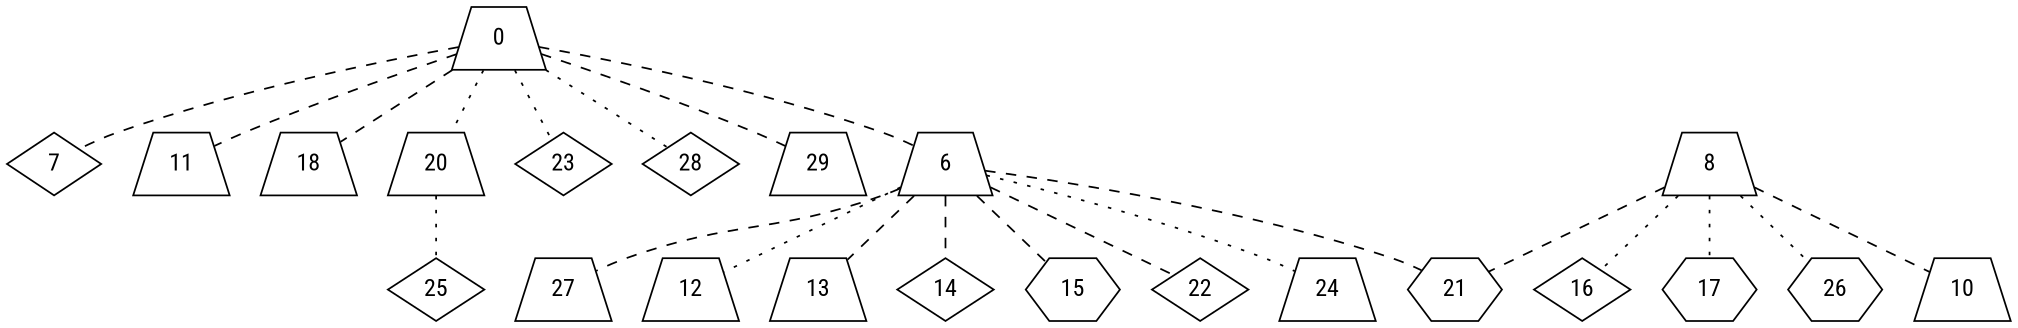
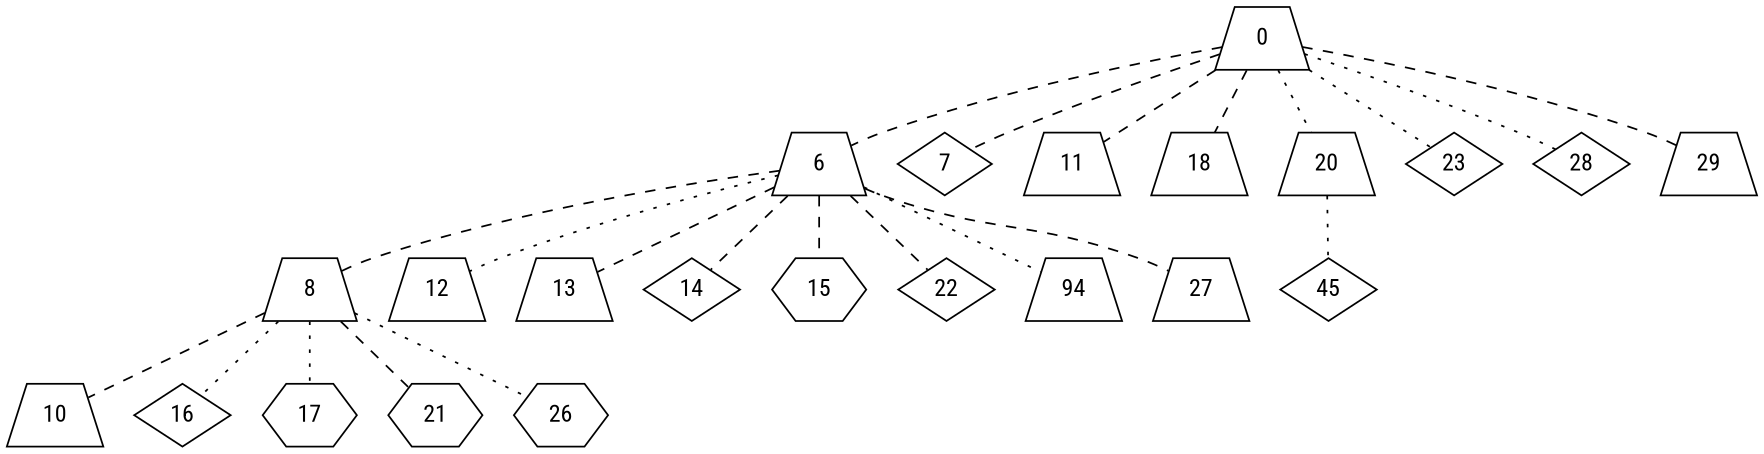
(1206, 209) -> (558, 209)
(436, 290) -> (1329, 290)
(1328, 290) -> (1074, 290)
